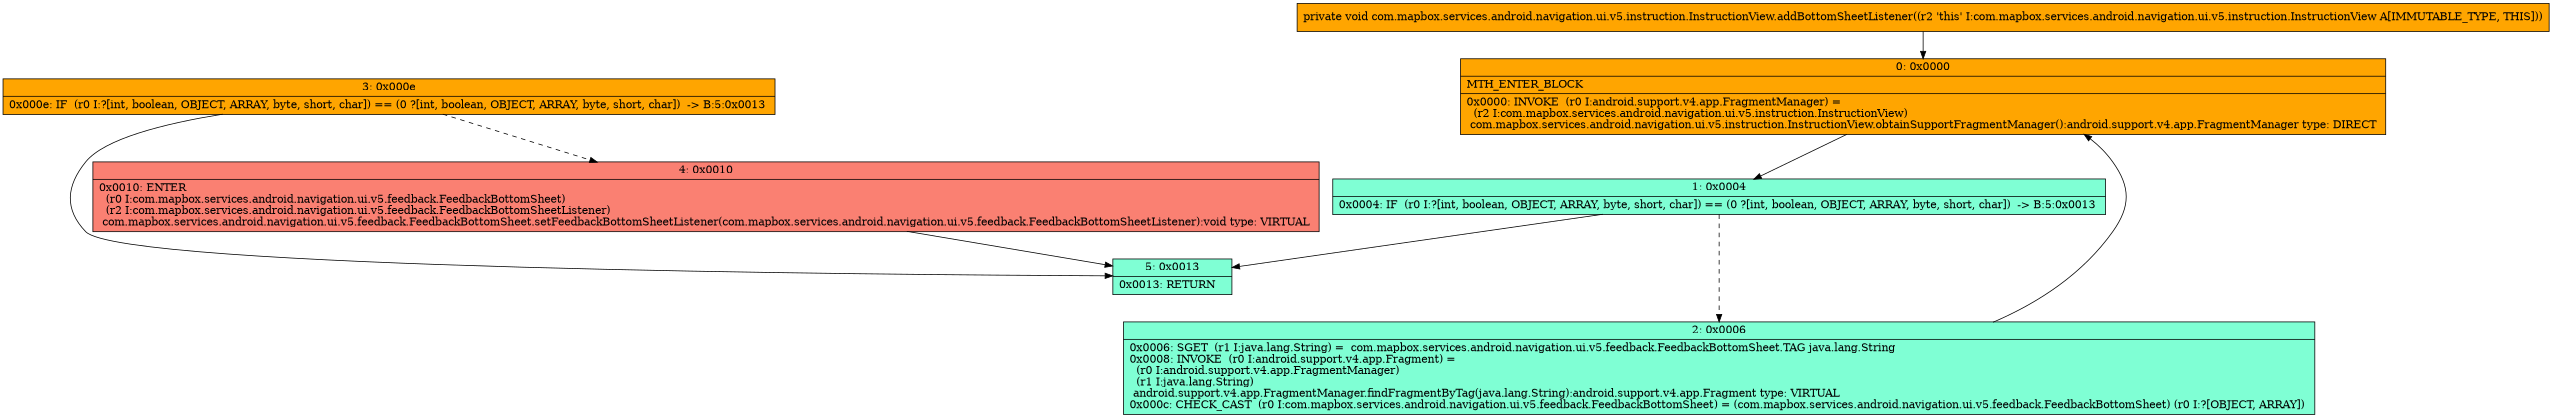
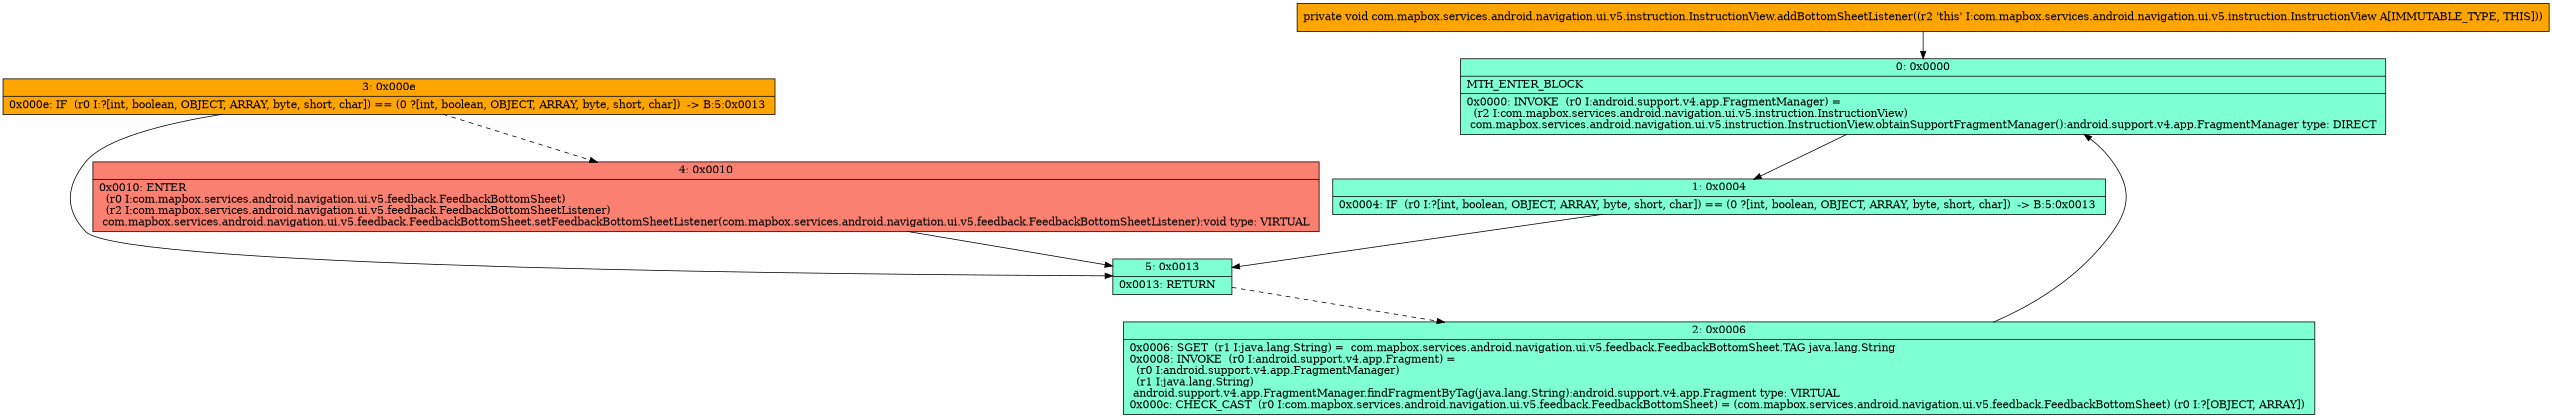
(1923, 97) -> (1923, 97)
(1719, 264) -> (1334, 304)
